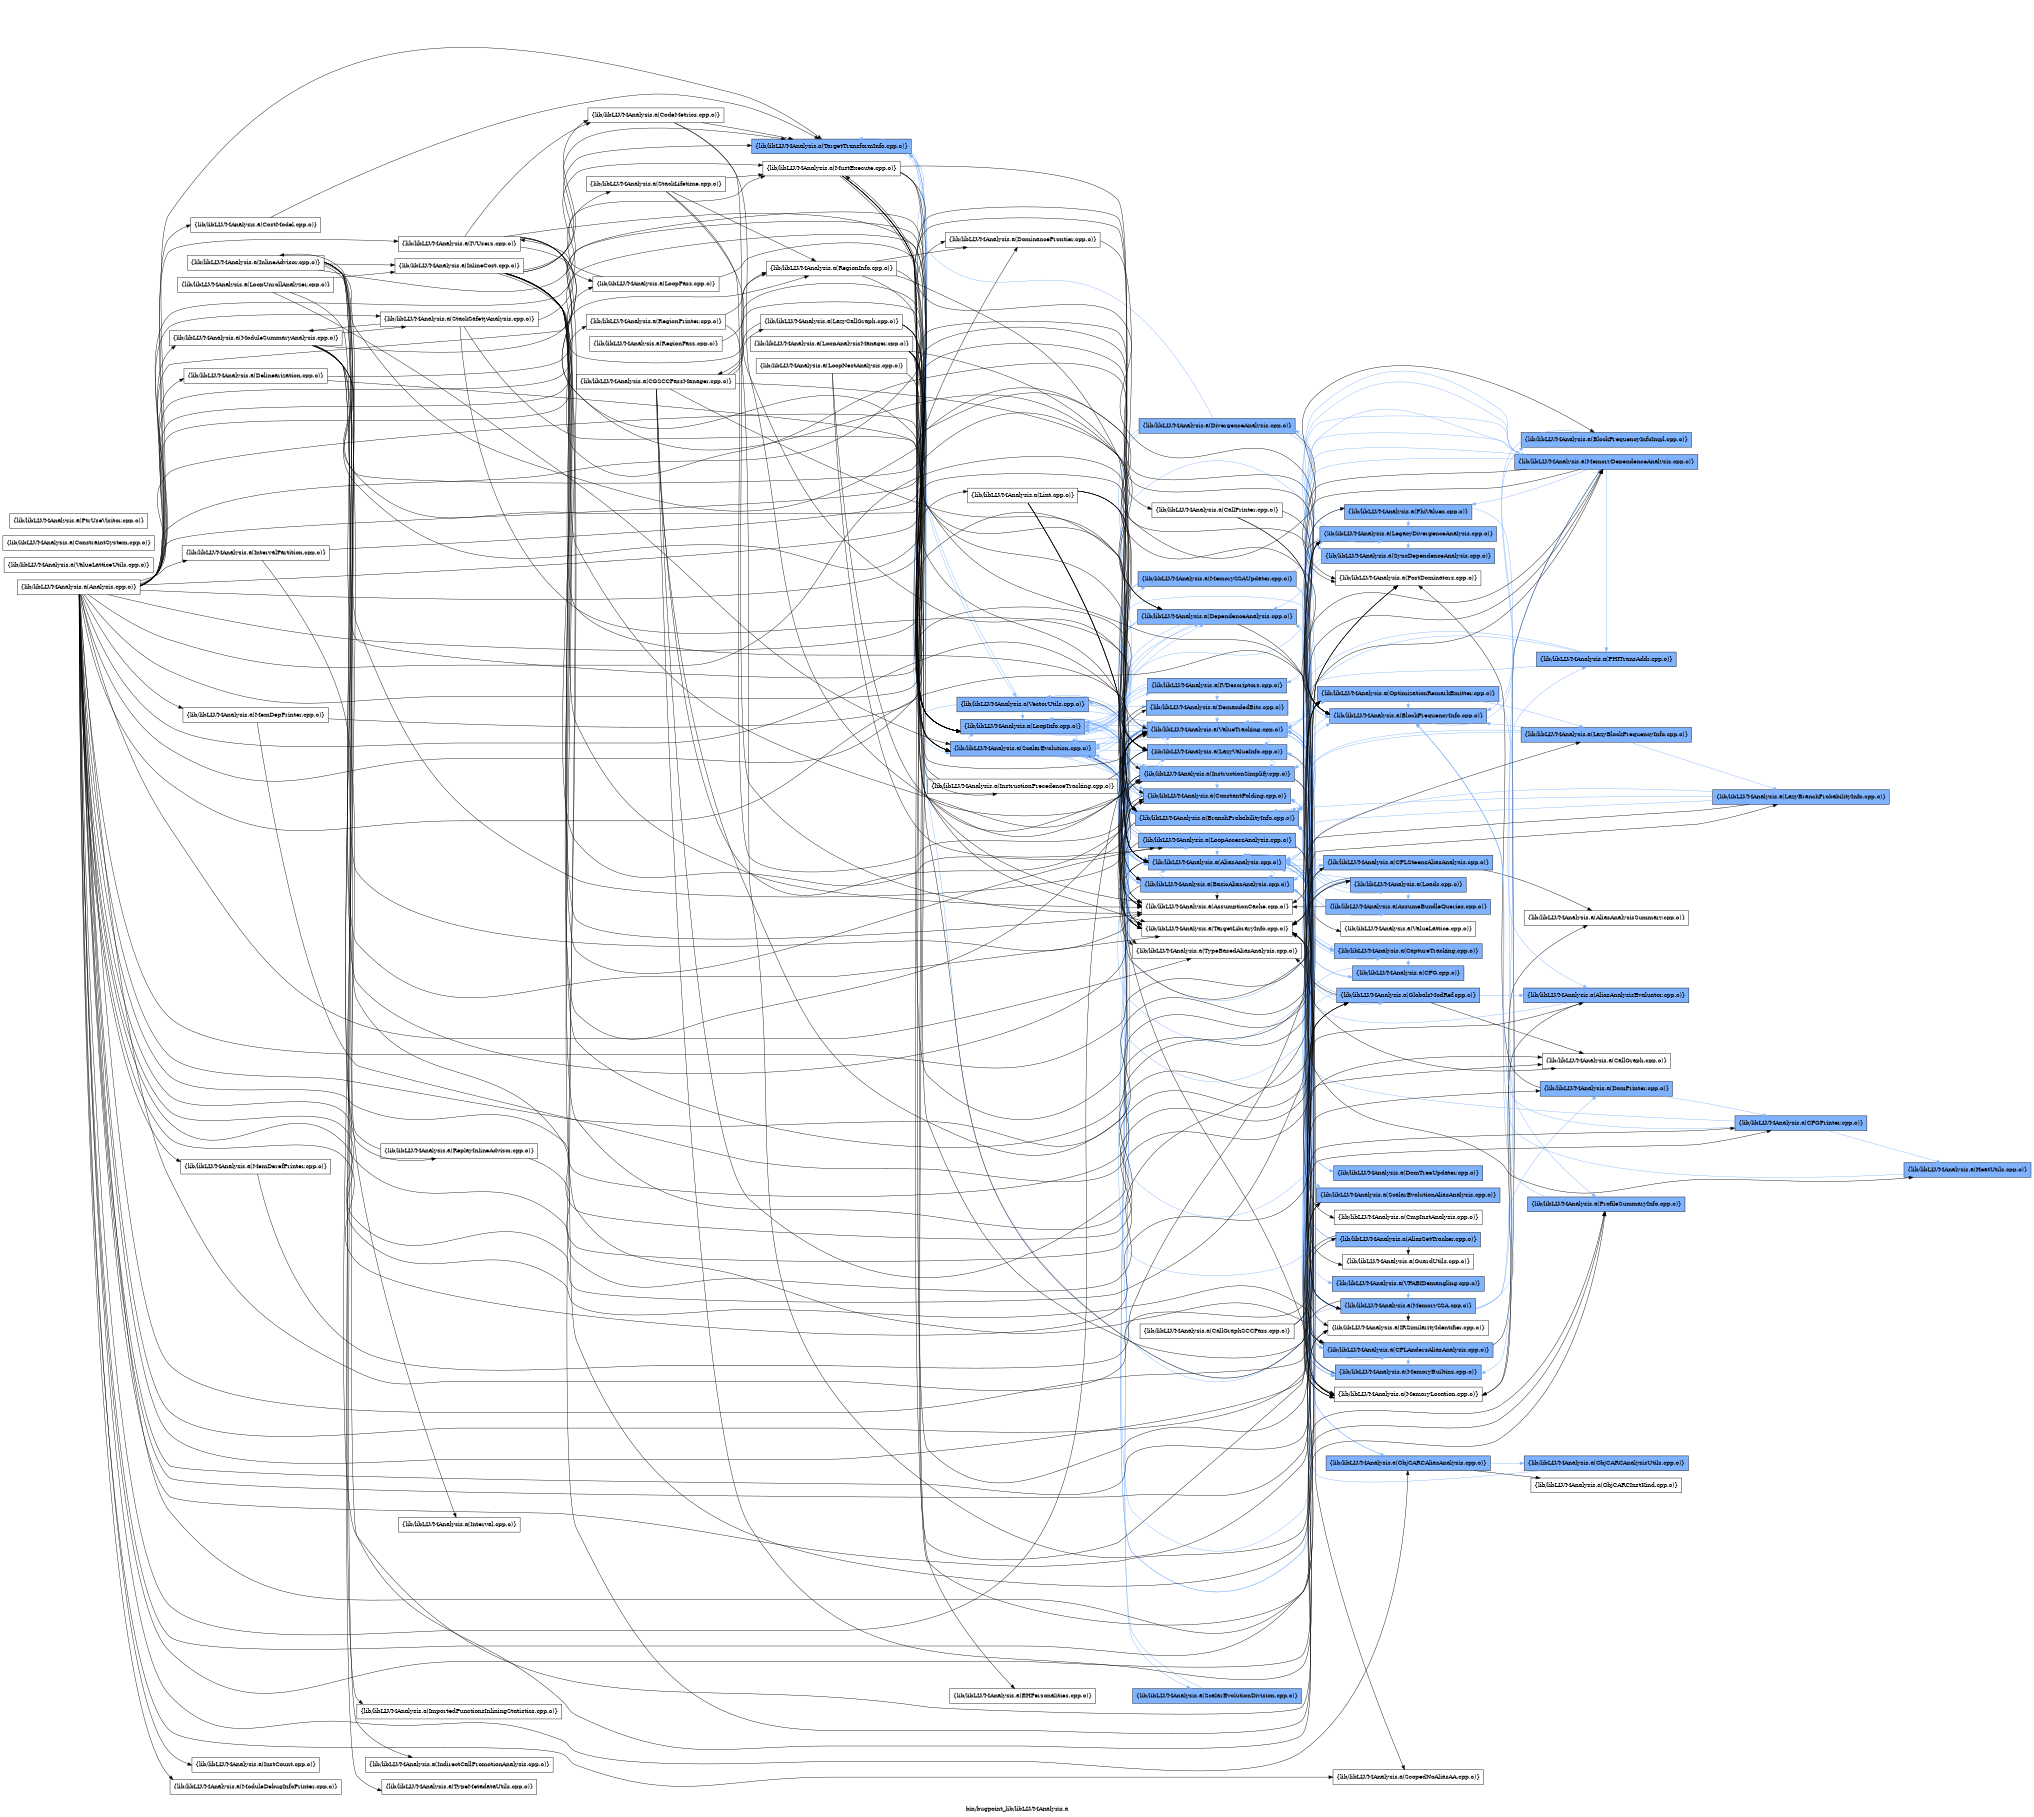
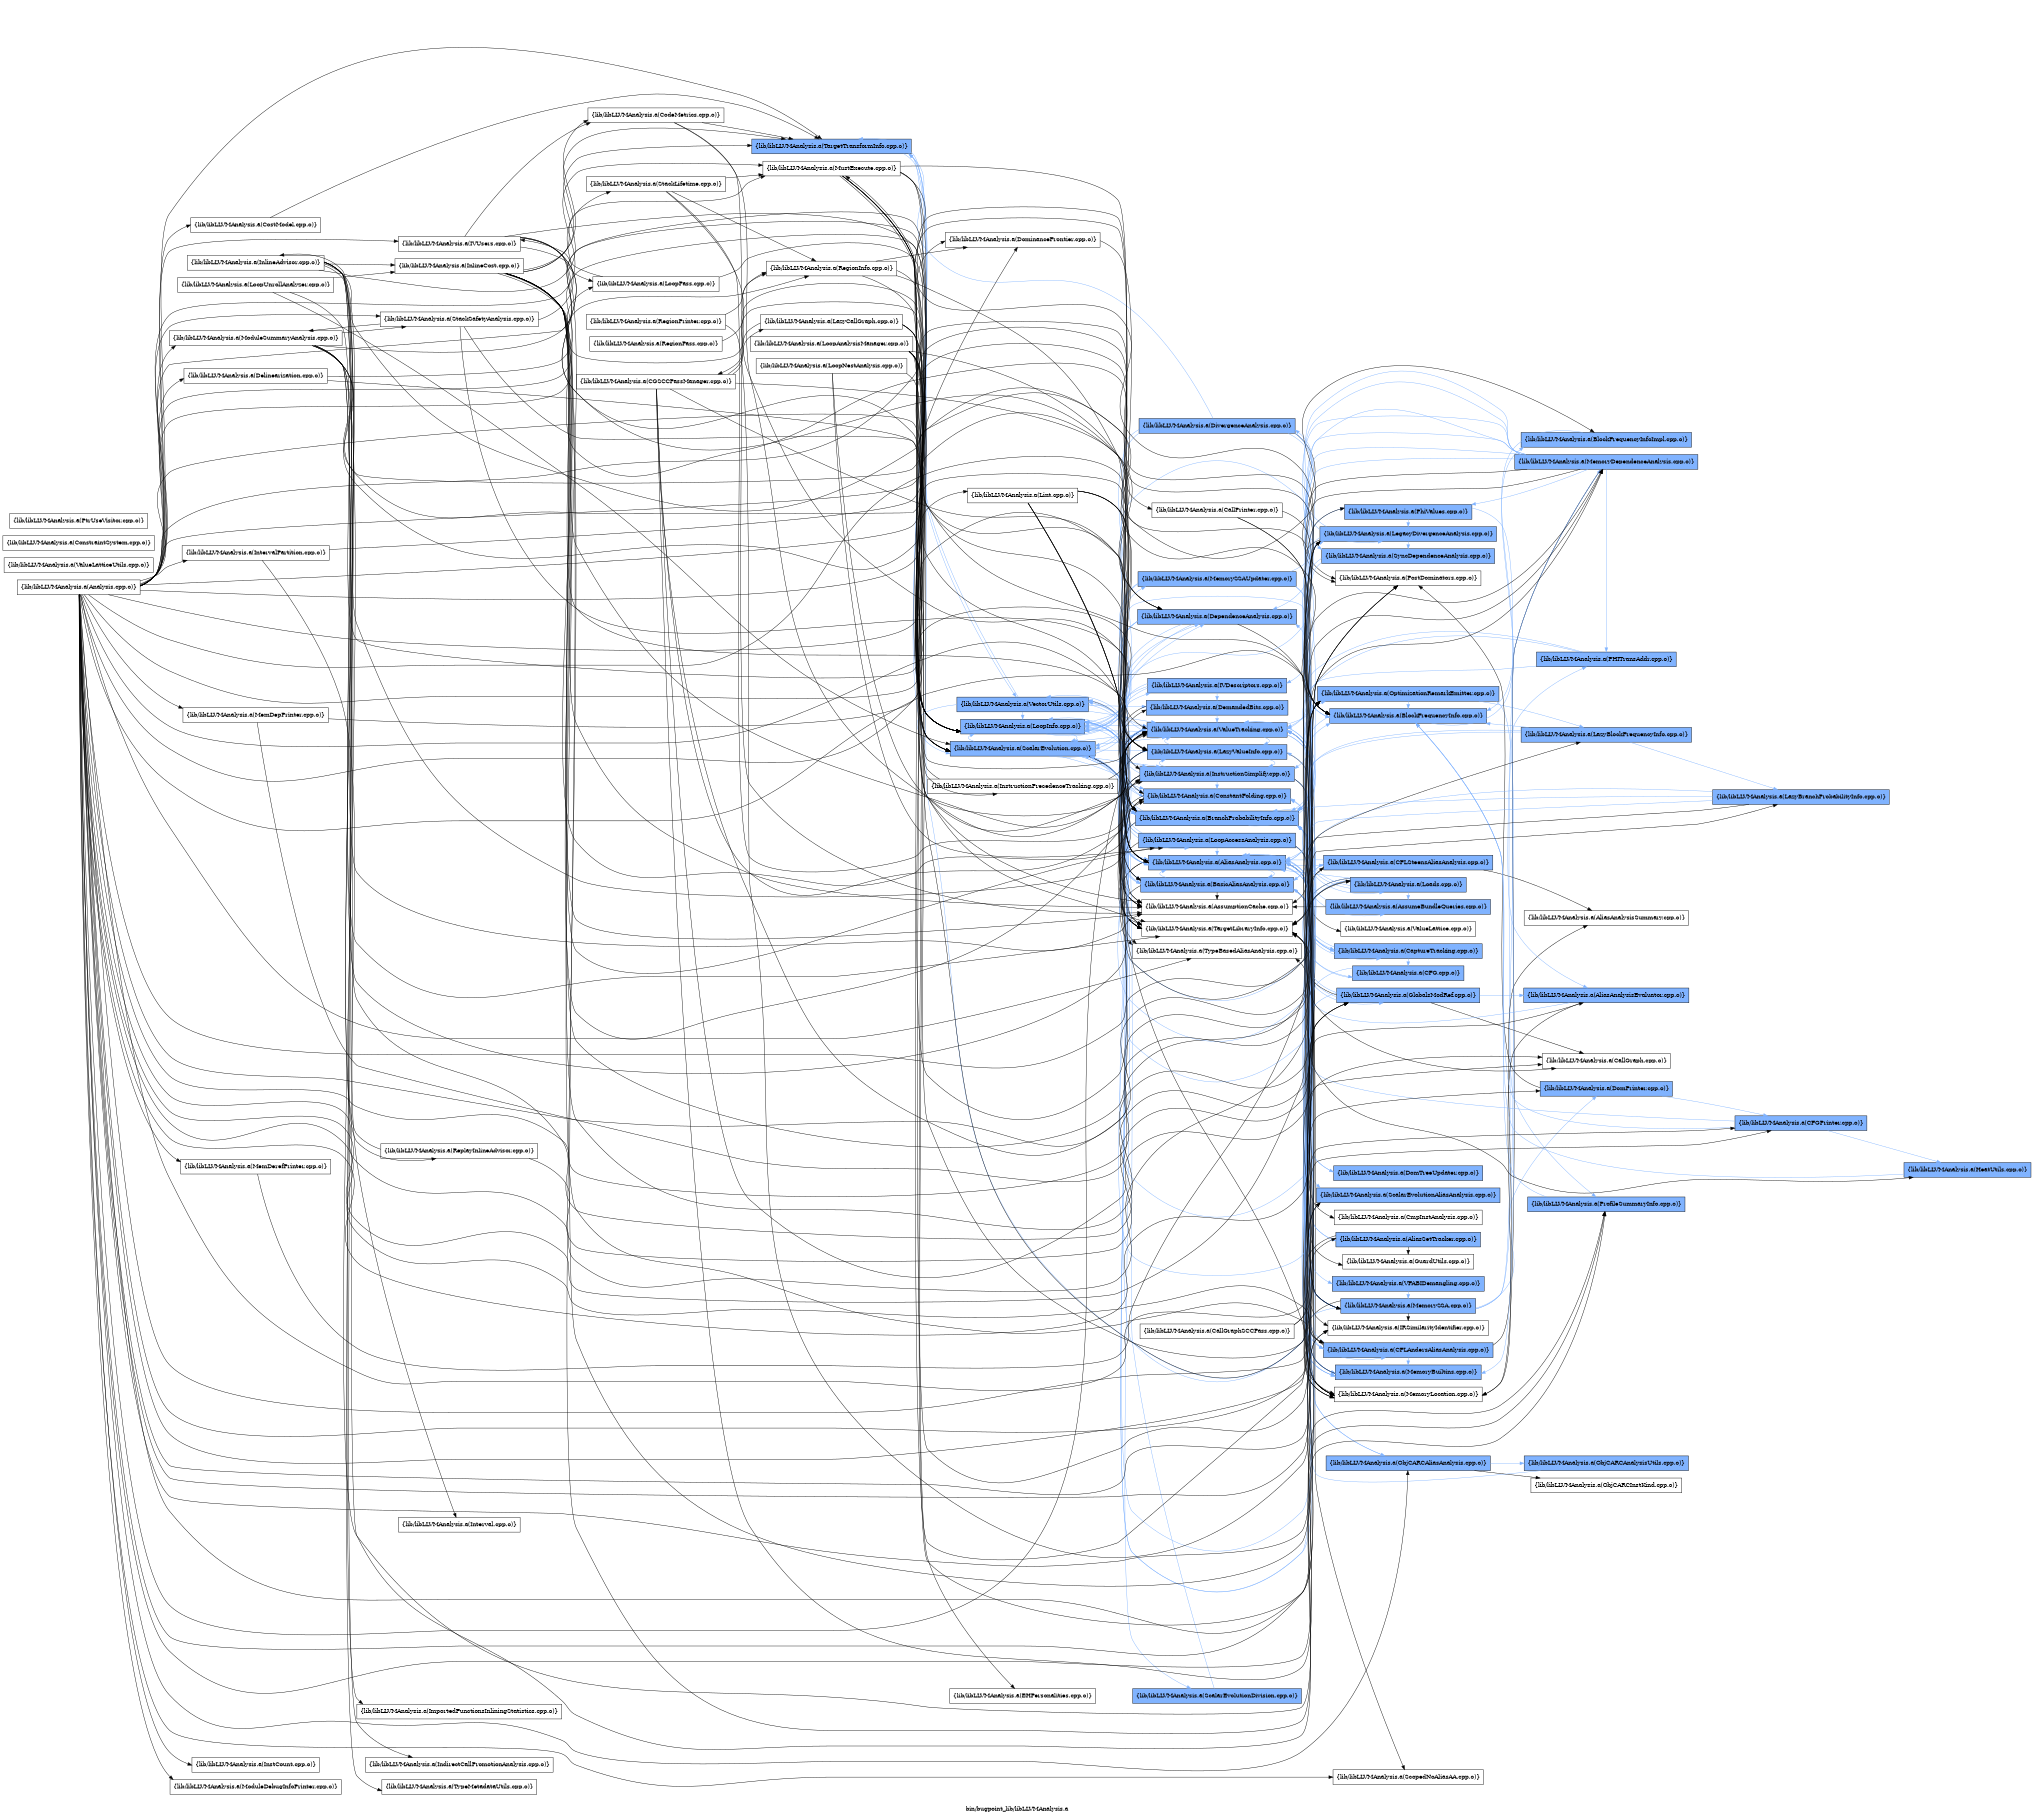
(328, 421) -> none
(1127, 1236) -> (1132, 1141)
